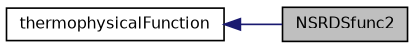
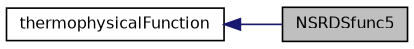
(345, 24) -> (345, 24)
